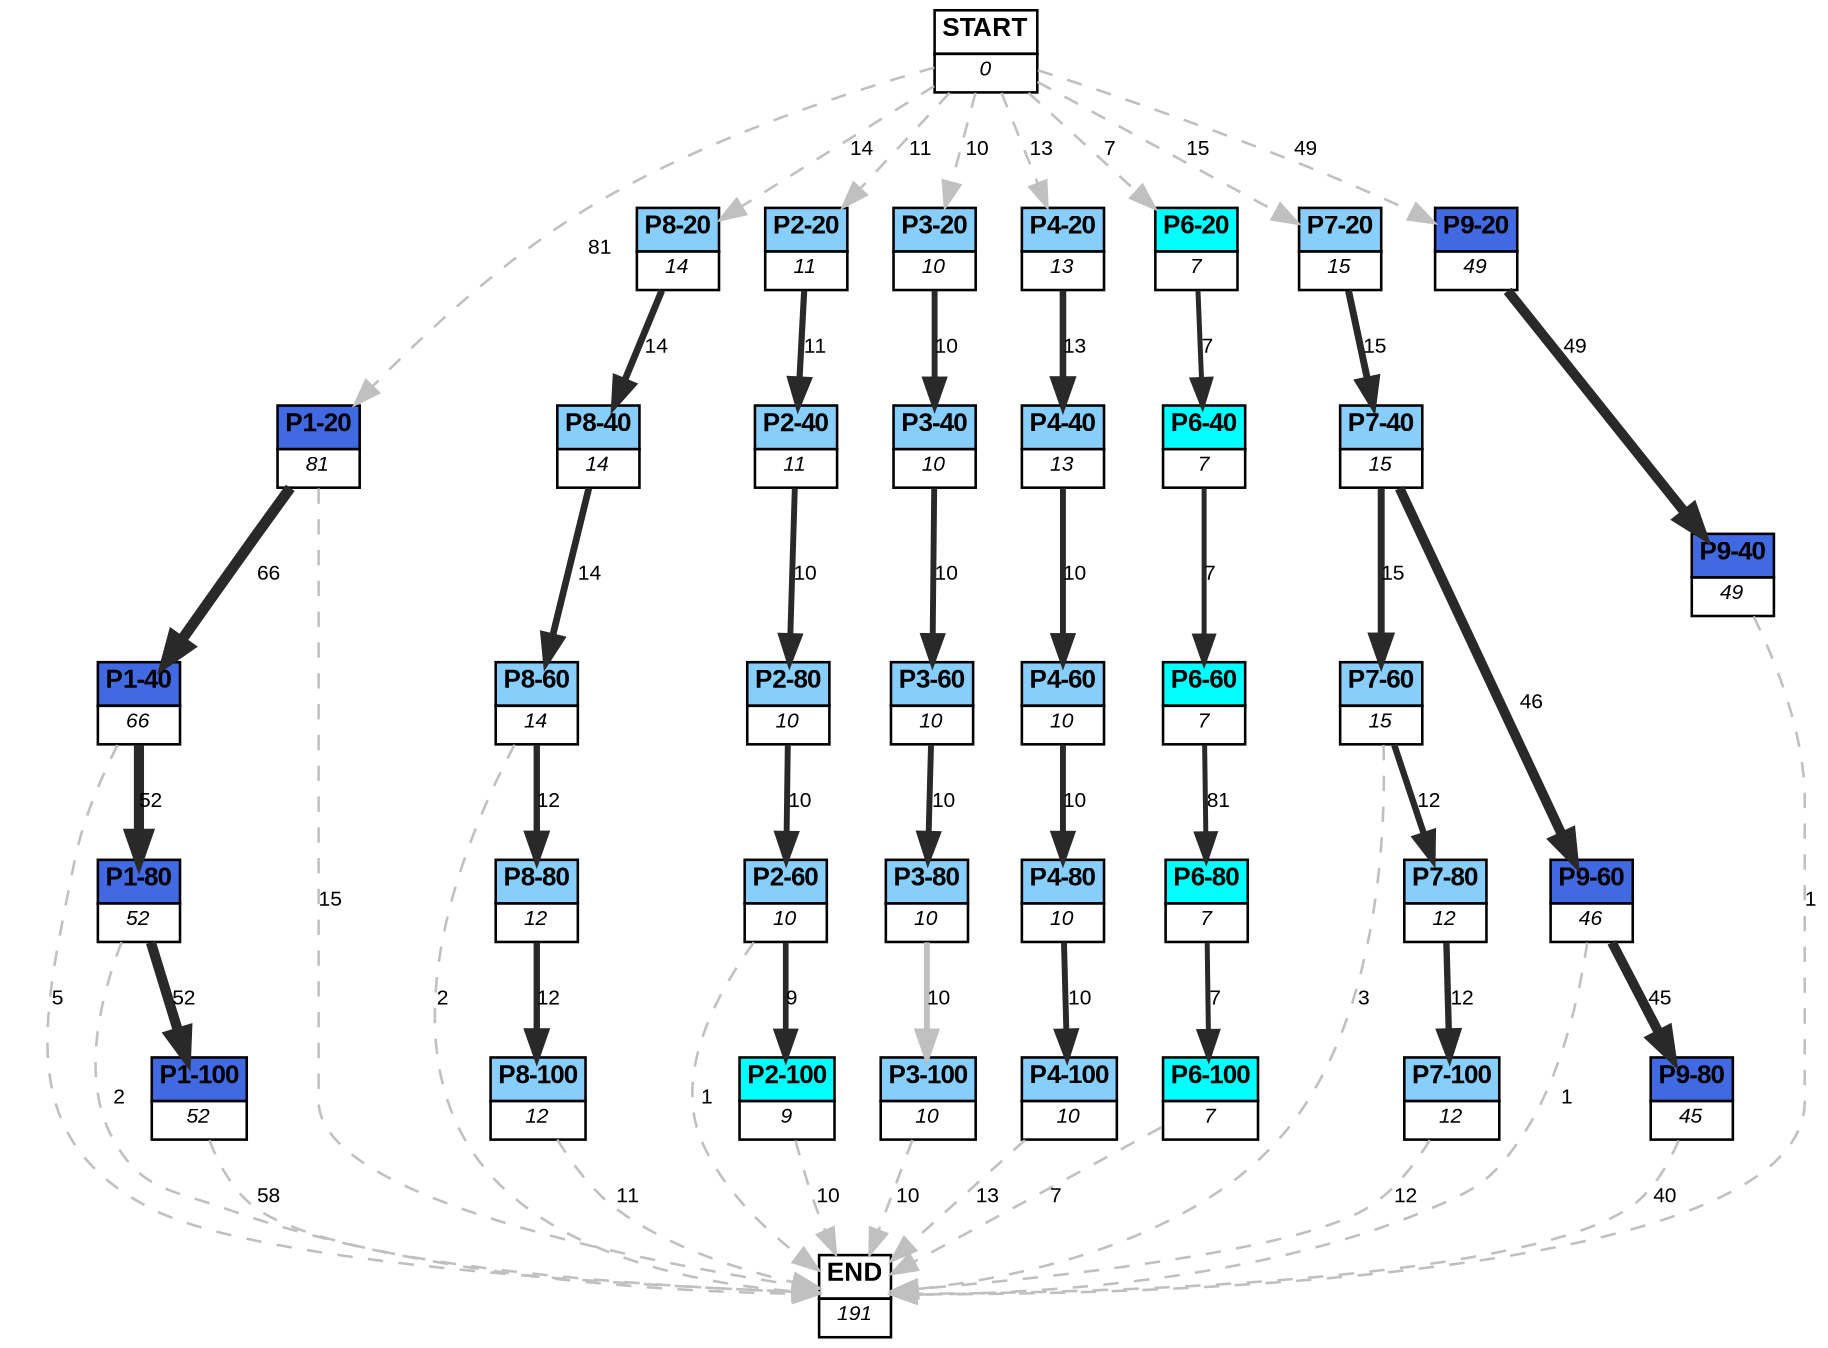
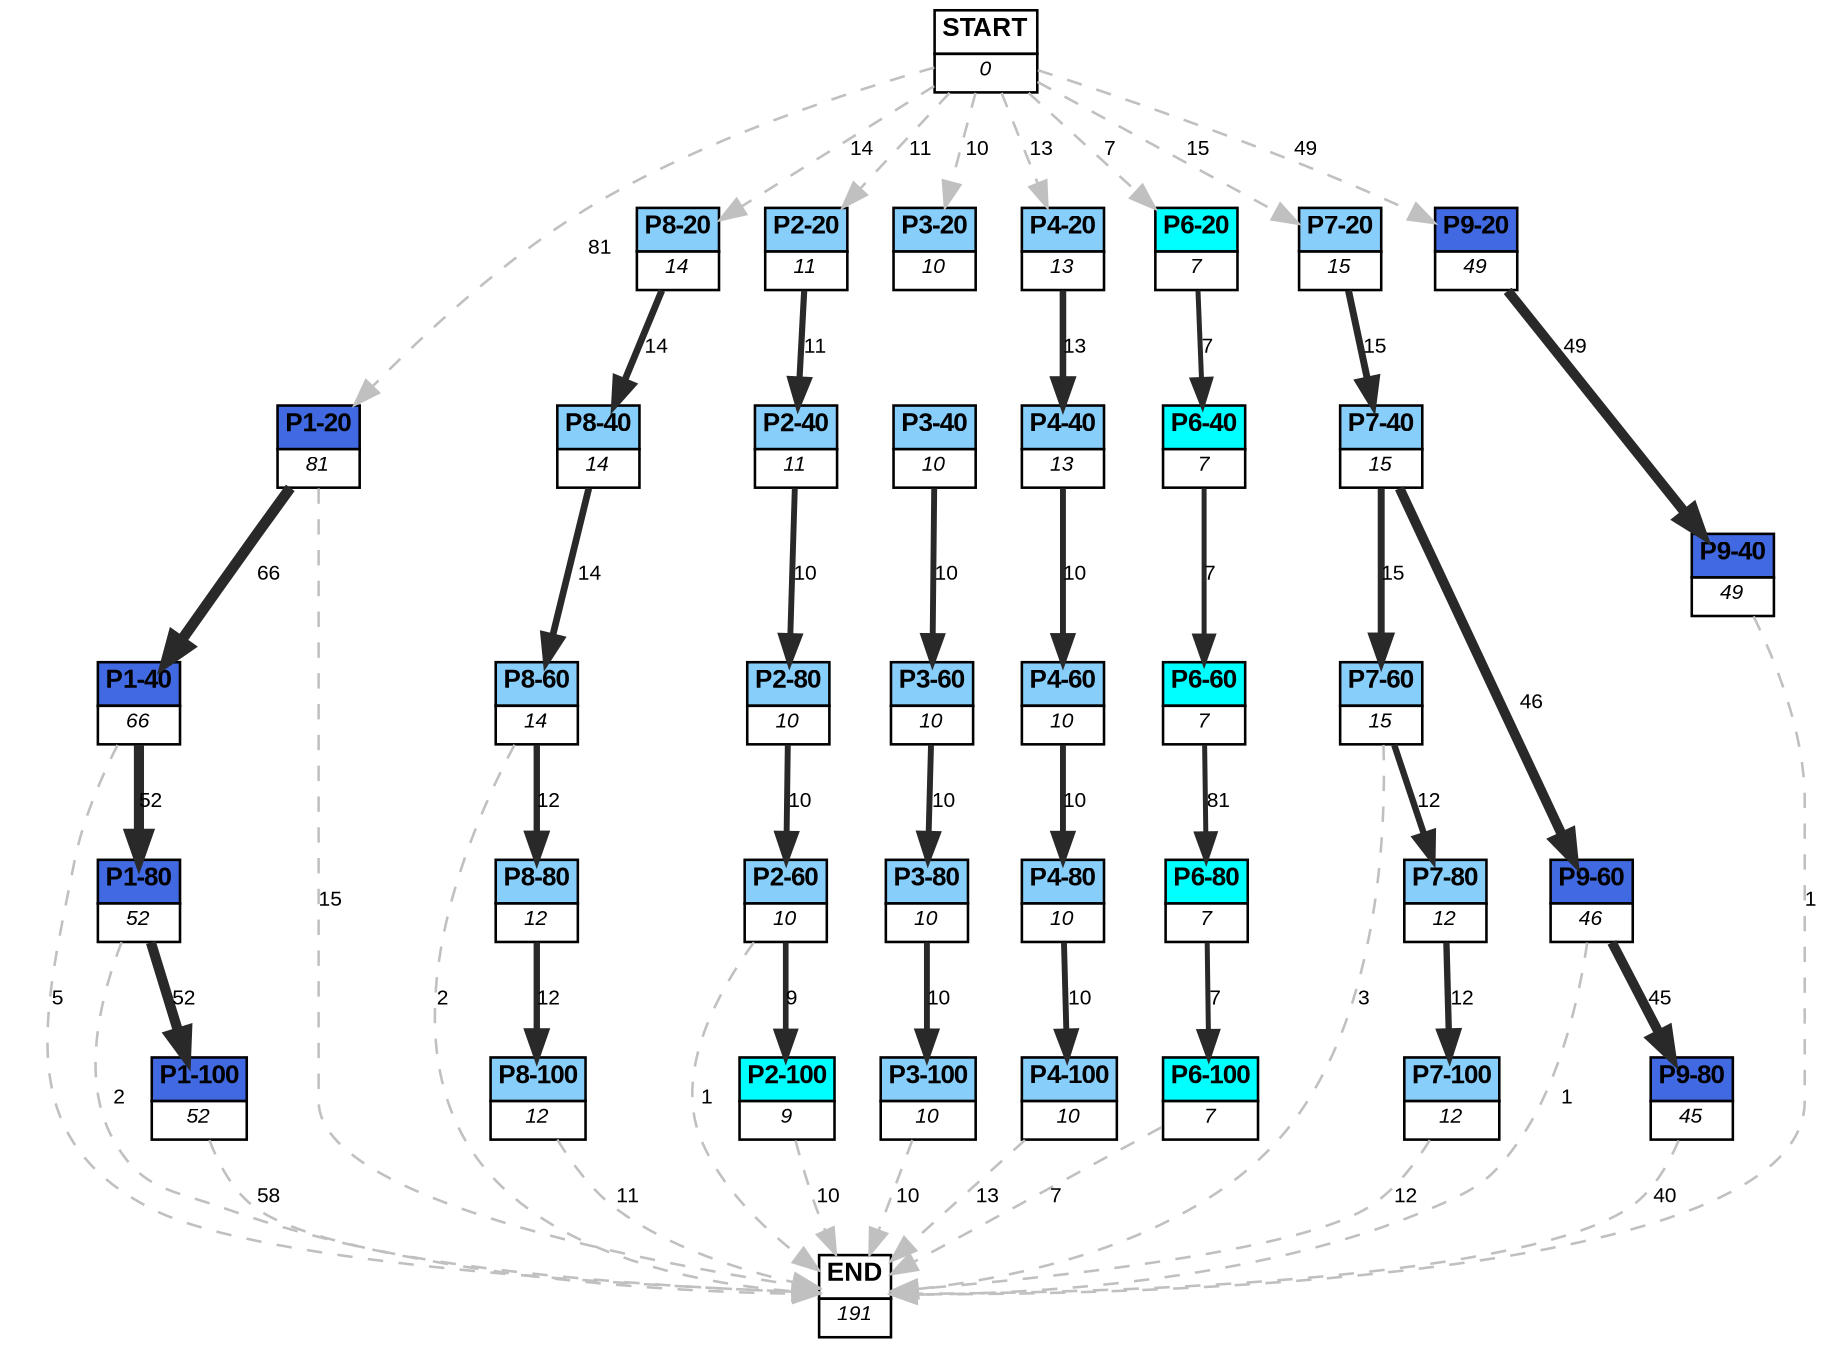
(935, 335) -> none
(927, 987) -> (927, 987)
